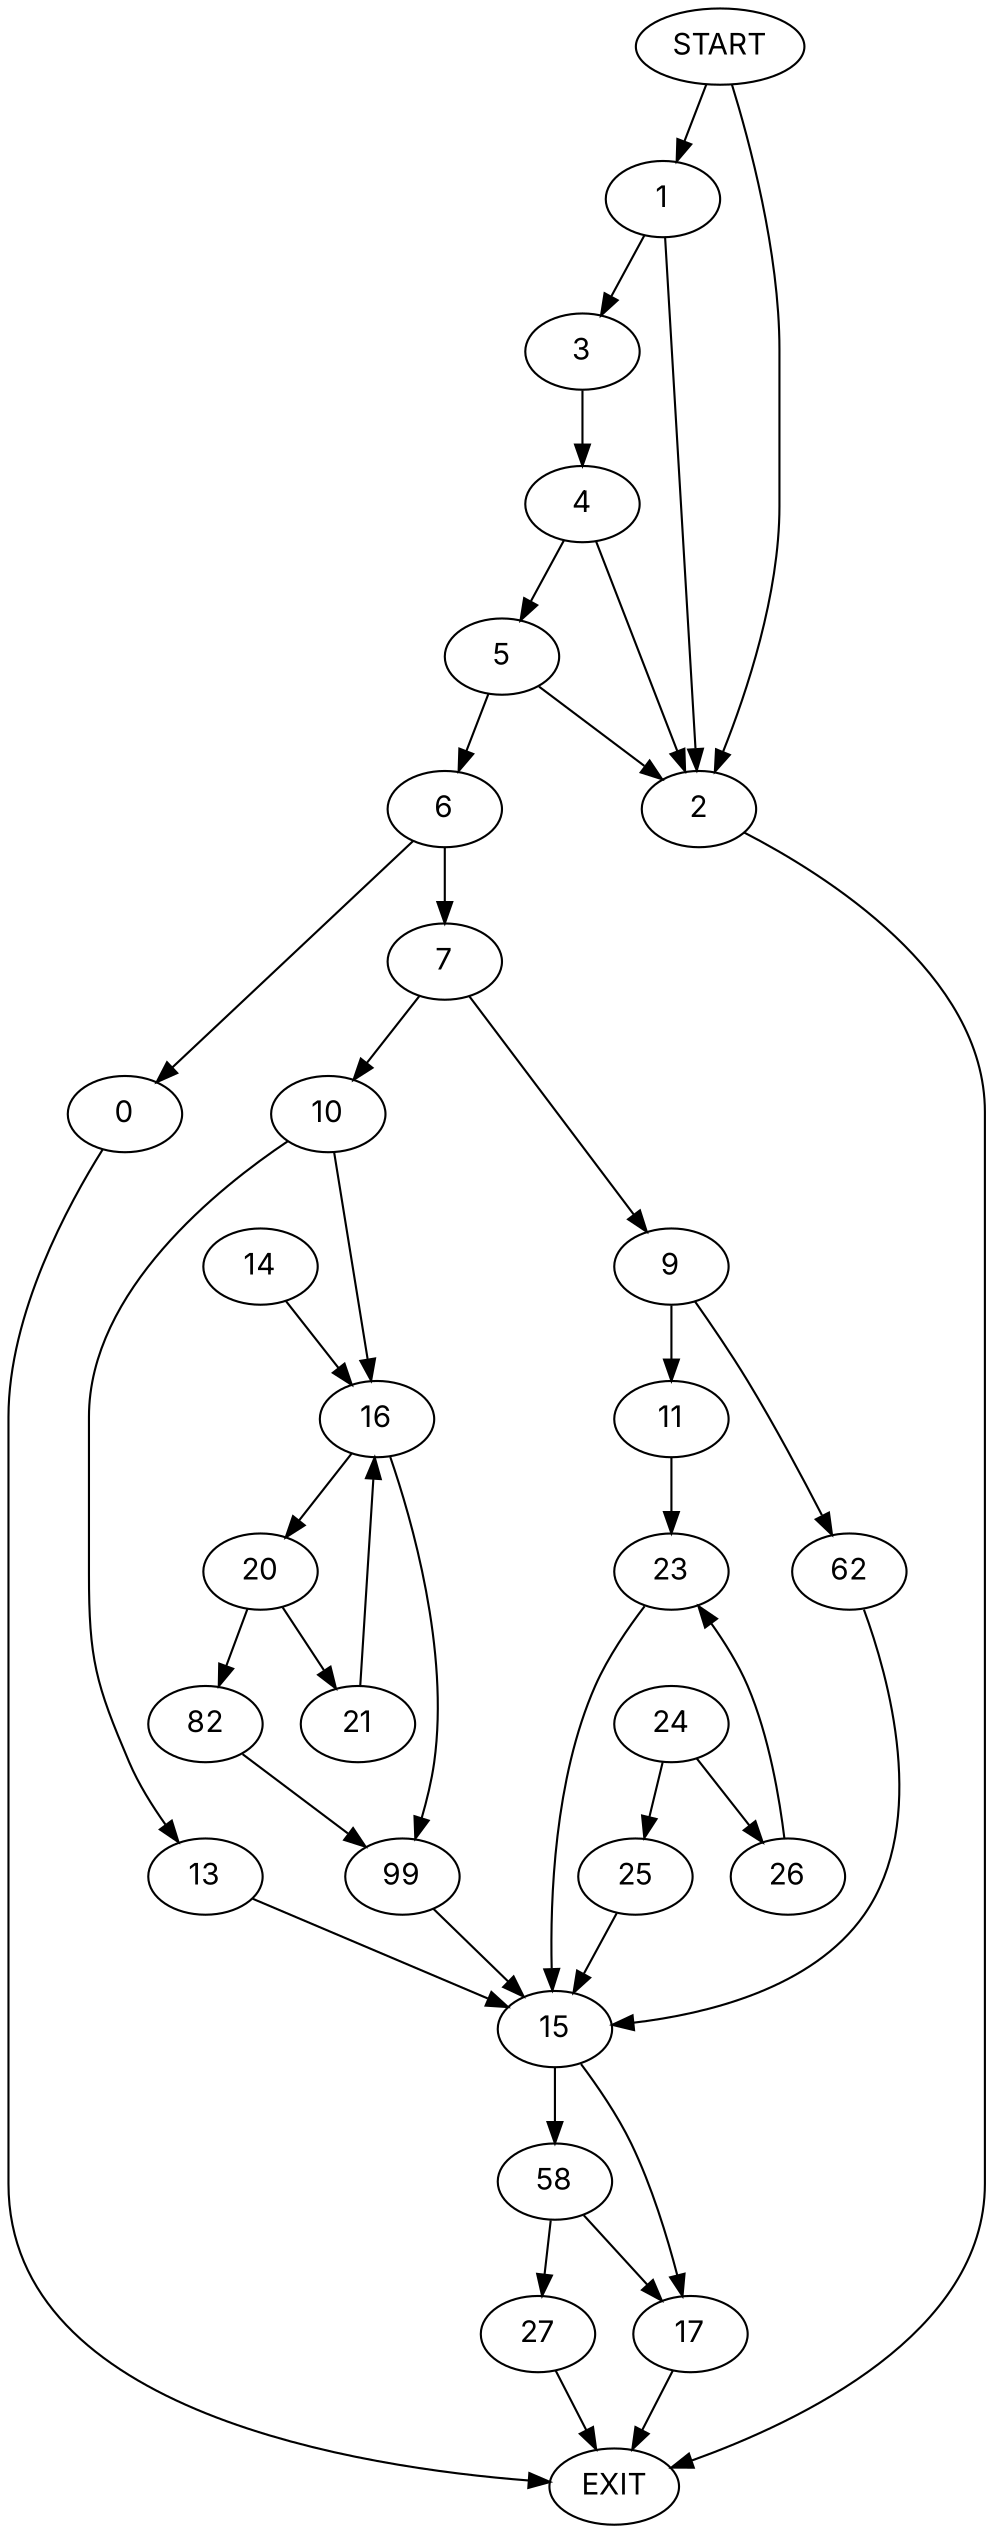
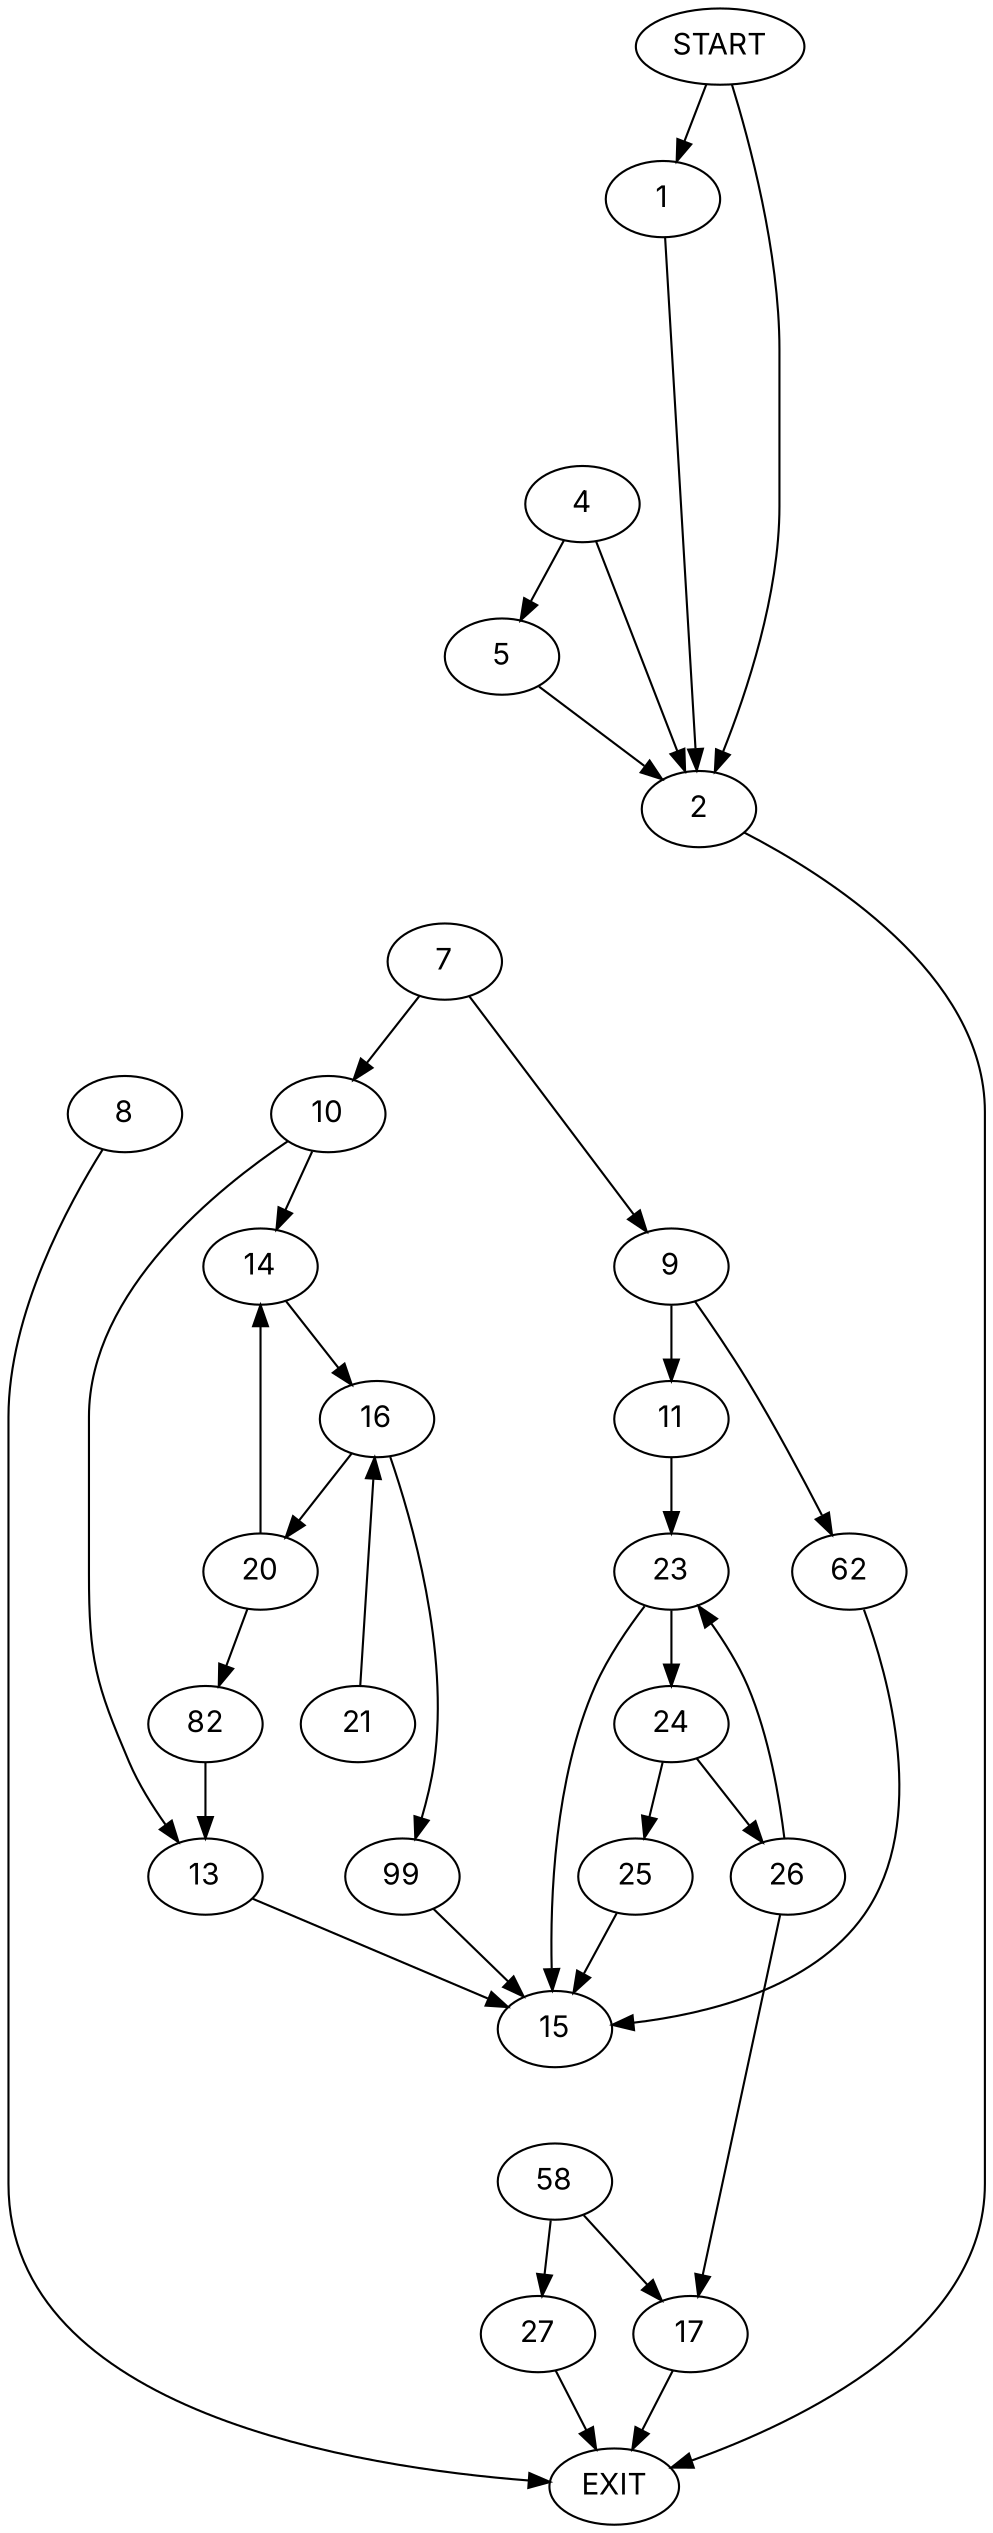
(582, 352) -> none
(445, 809) -> none
(125, 1114) -> (125, 1114)
(351, 1256) -> (299, 1181)
none -> (671, 1637)
(303, 1639) -> (261, 1430)
(295, 1794) -> (205, 1790)
(555, 2095) -> none
(641, 2164) -> (741, 2095)
